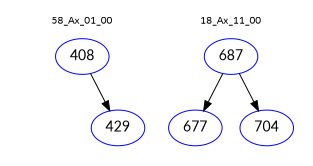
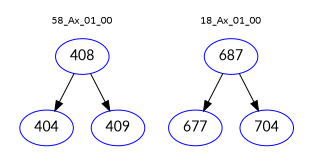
(231, 21) -> (231, 21)
none -> (47, 128)
(118, 128) -> (118, 128)
